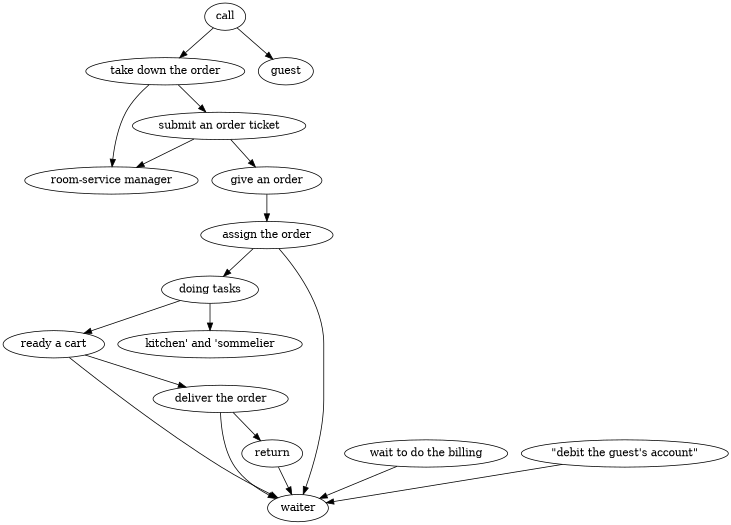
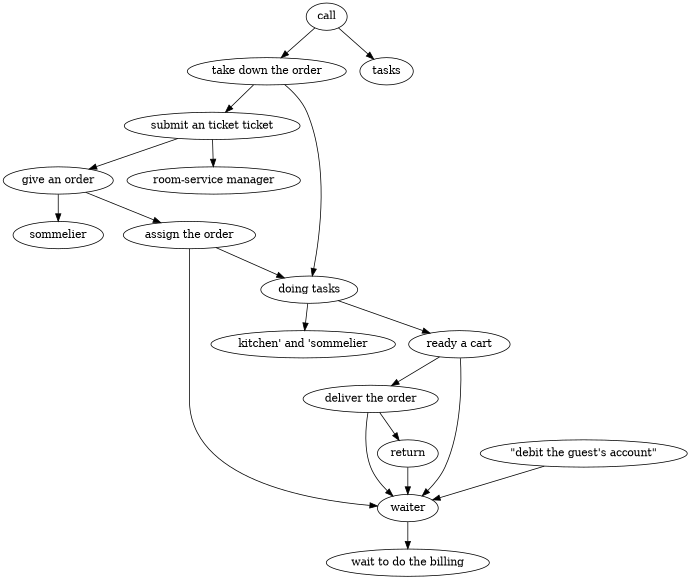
(286, 71) -> (387, 71)
(123, 118) -> (320, 172)
(219, 126) -> (212, 126)
none -> (58, 235)
(362, 481) -> (408, 532)
